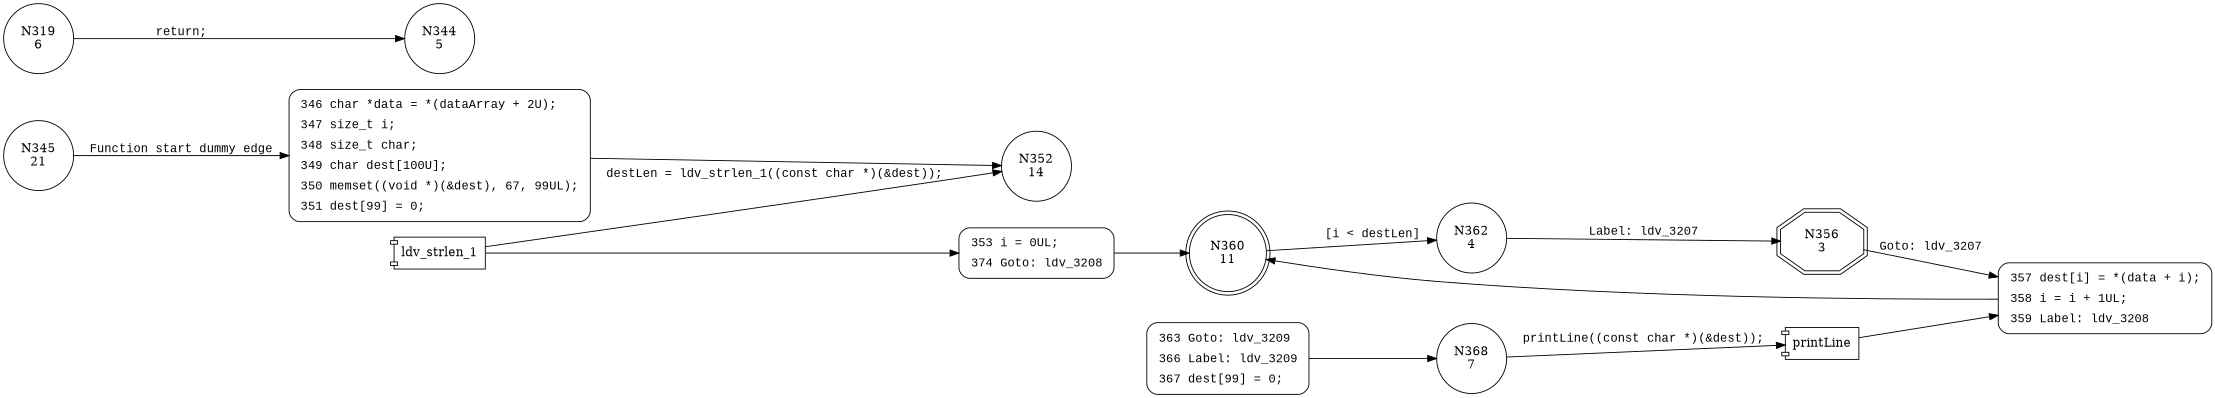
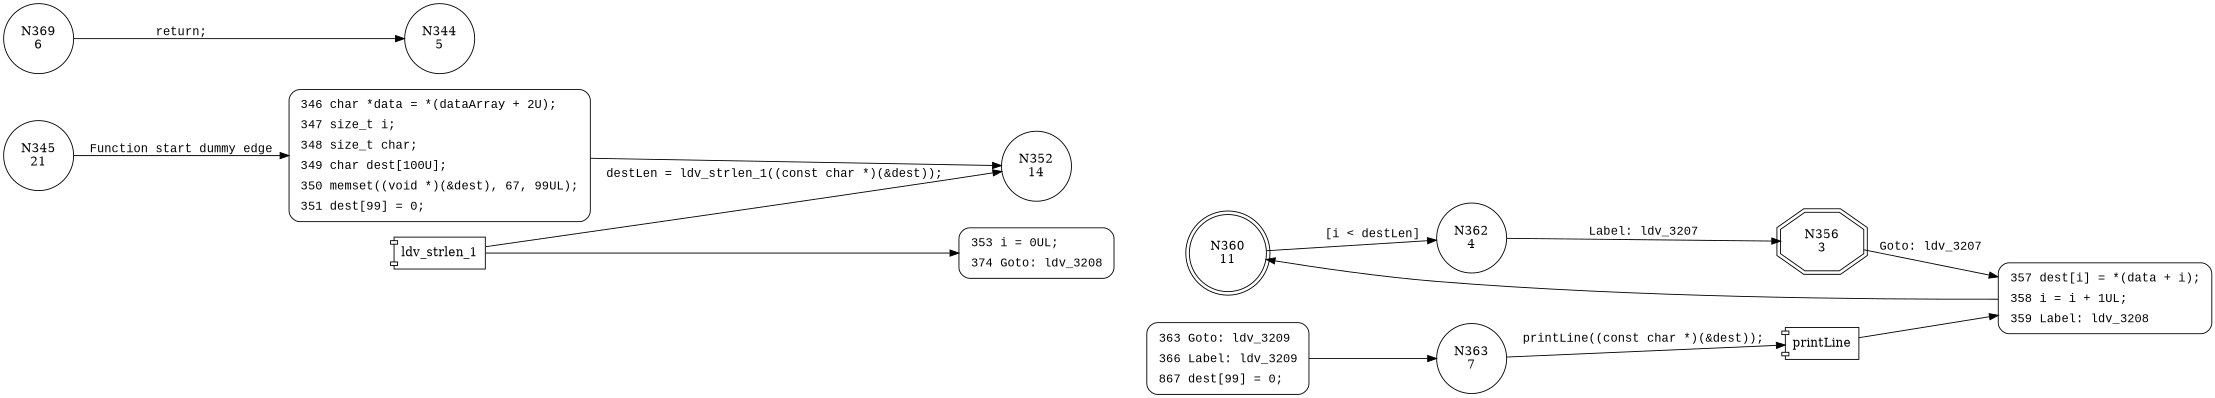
(39, 39) -> (39, 39)
(1147, 253) -> none
(1472, 359) -> (1472, 359)
(1170, 379) -> (1170, 379)
